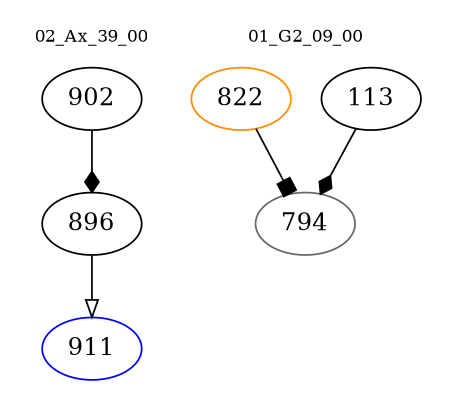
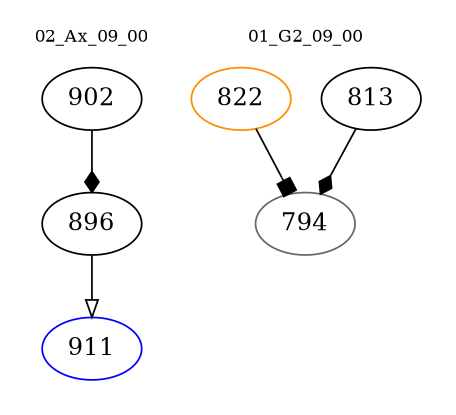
(92, 37) -> (92, 37)
(371, 99) -> (371, 99)
